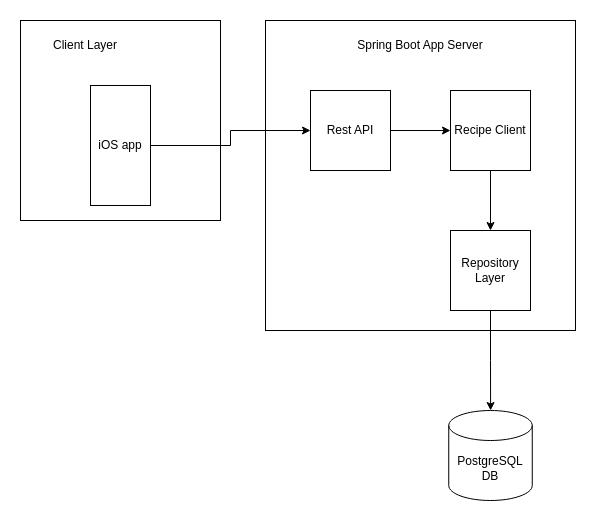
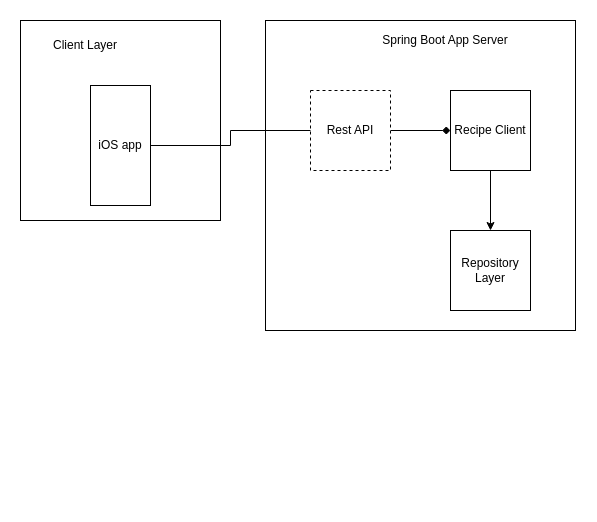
(421, 46) -> (446, 41)
(302, 131) -> (306, 131)
(351, 131) -> (351, 131)
(442, 131) -> (442, 131)
(491, 357) -> none
(491, 456) -> none
